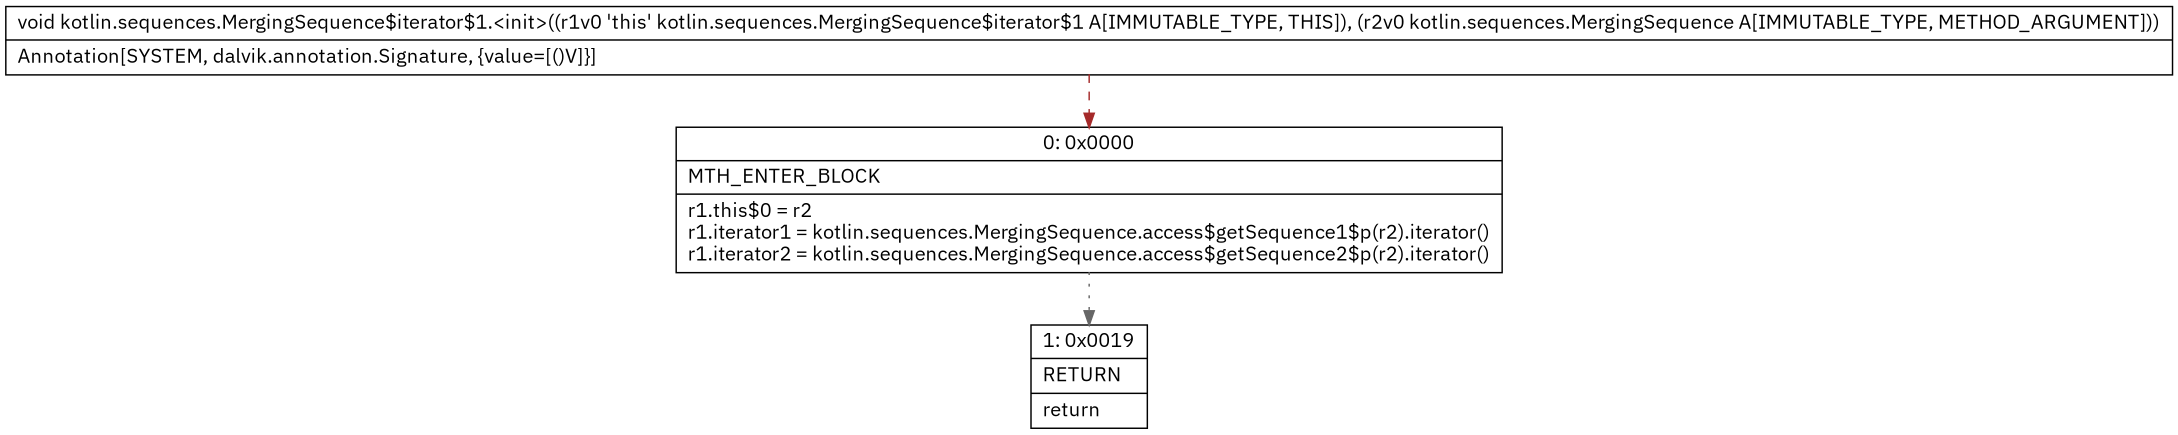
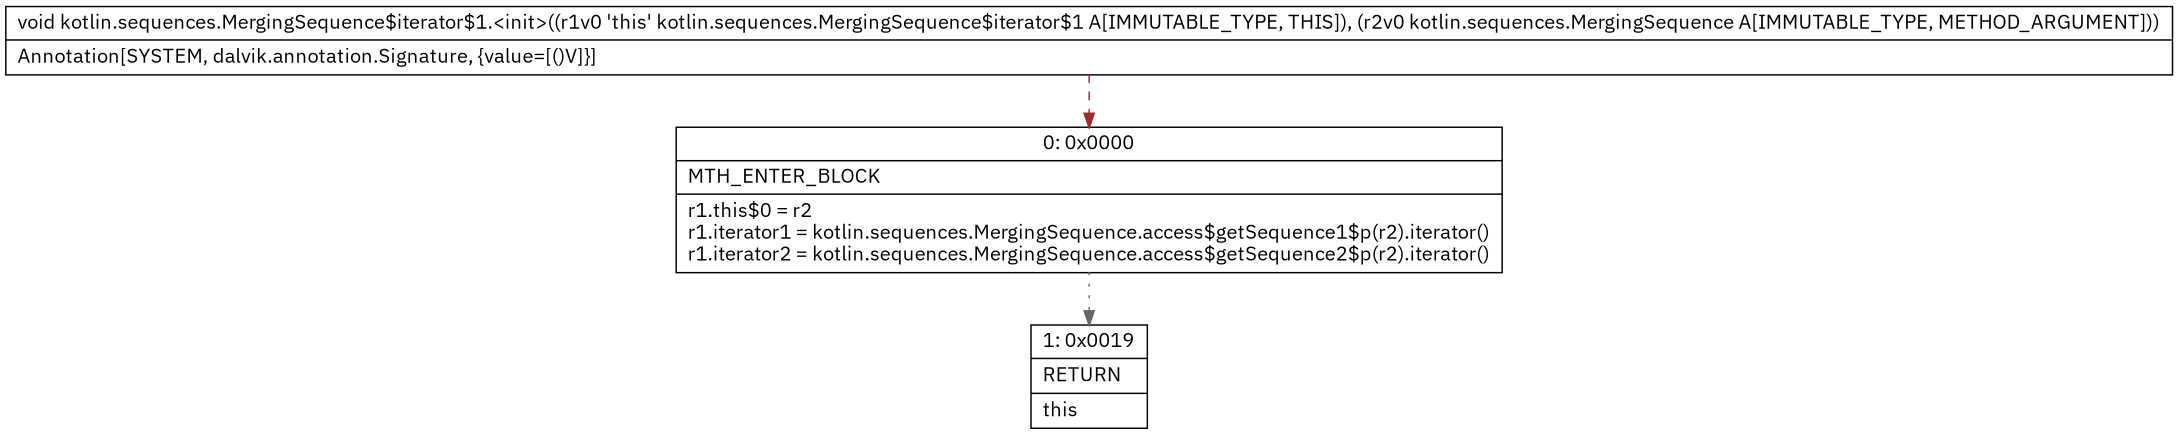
(1072, 410) -> (1061, 410)
